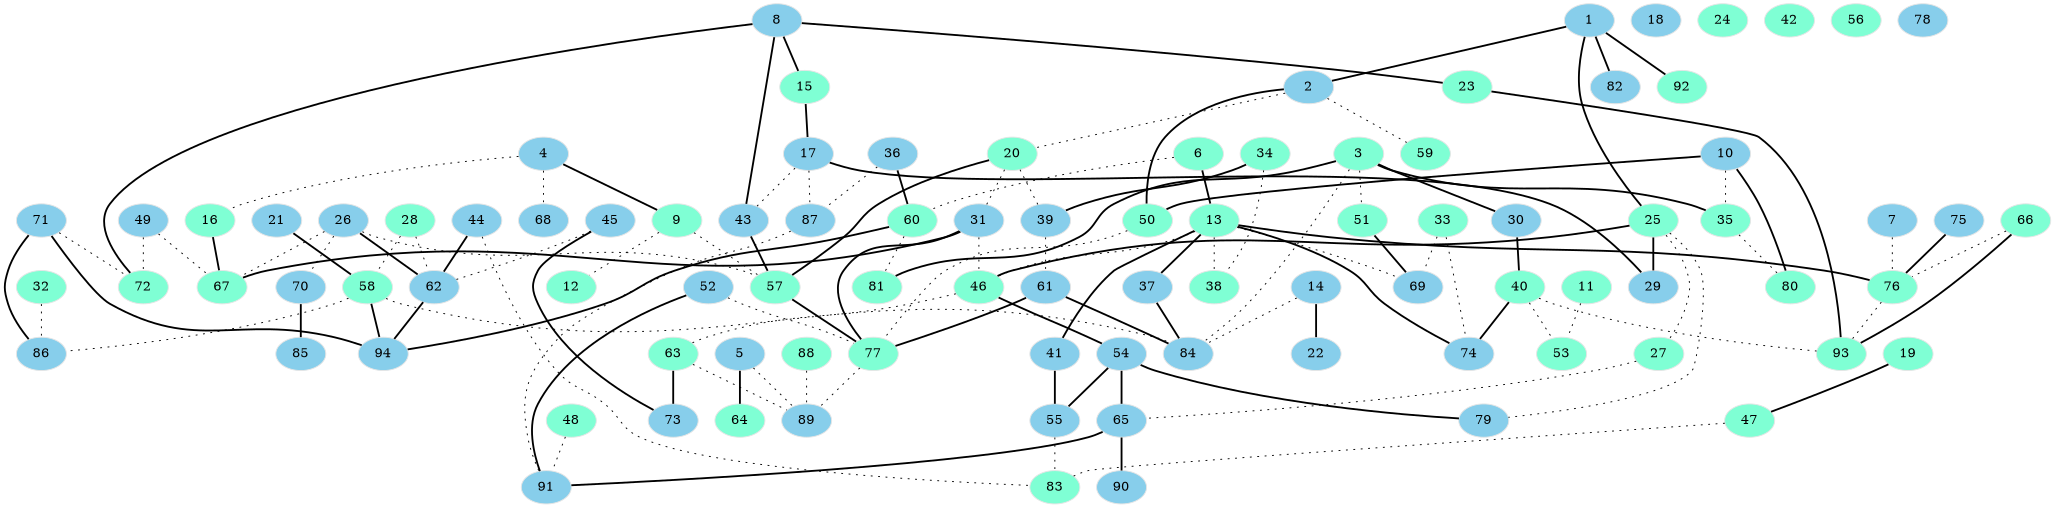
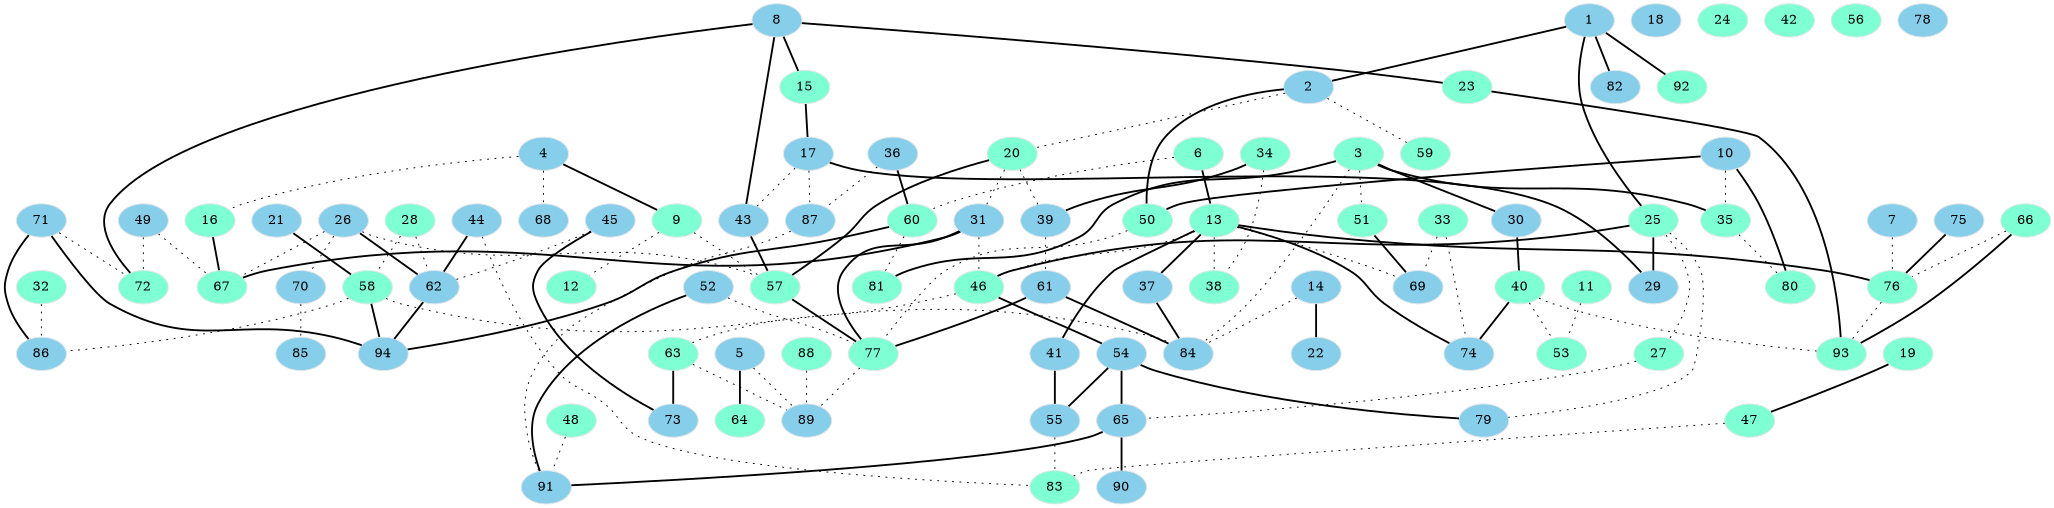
(301, 321) -> (301, 321)
